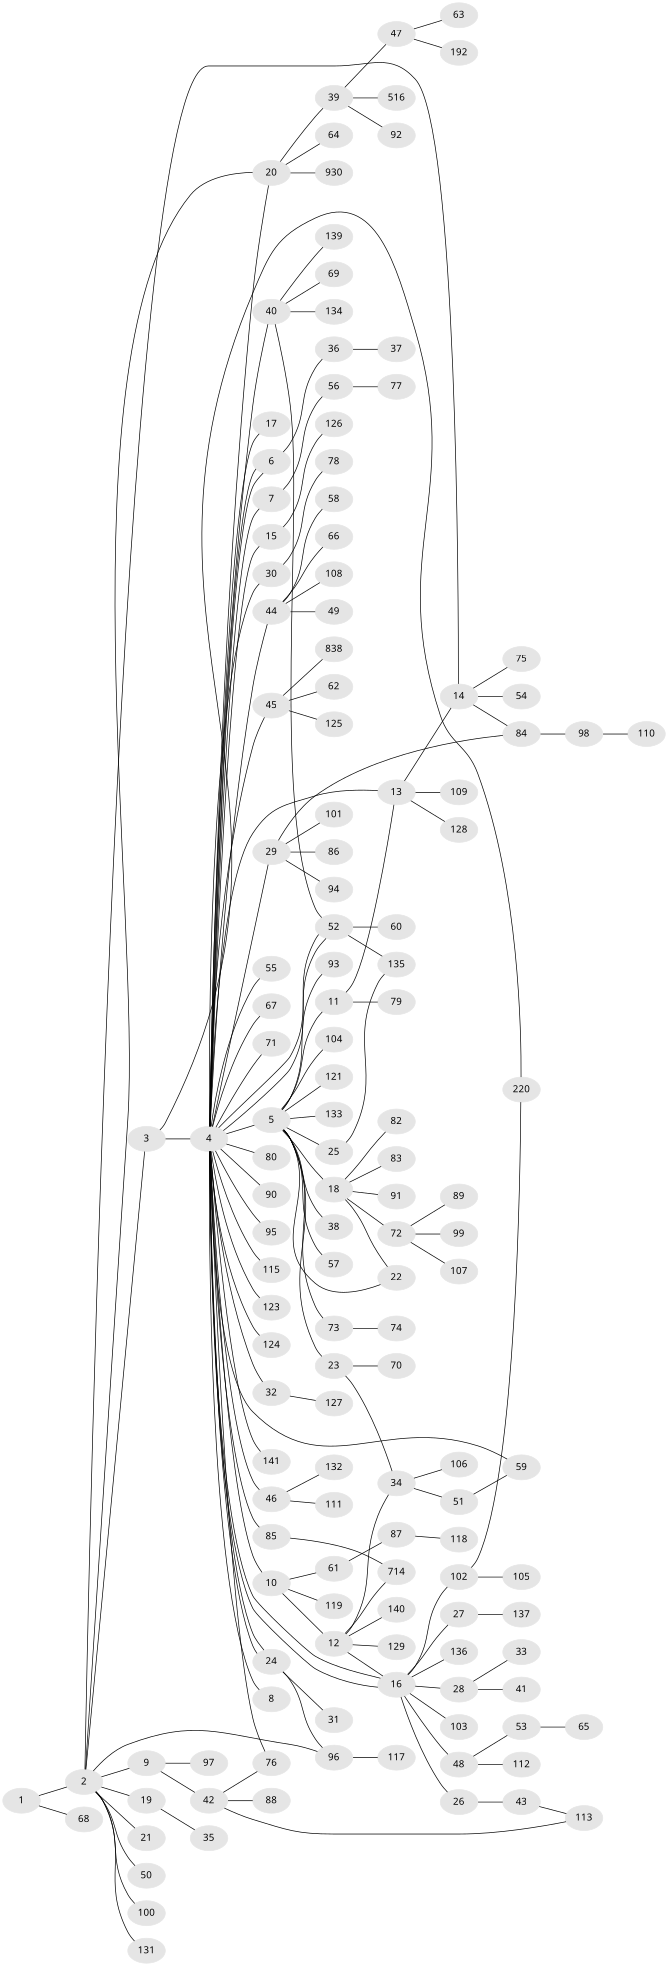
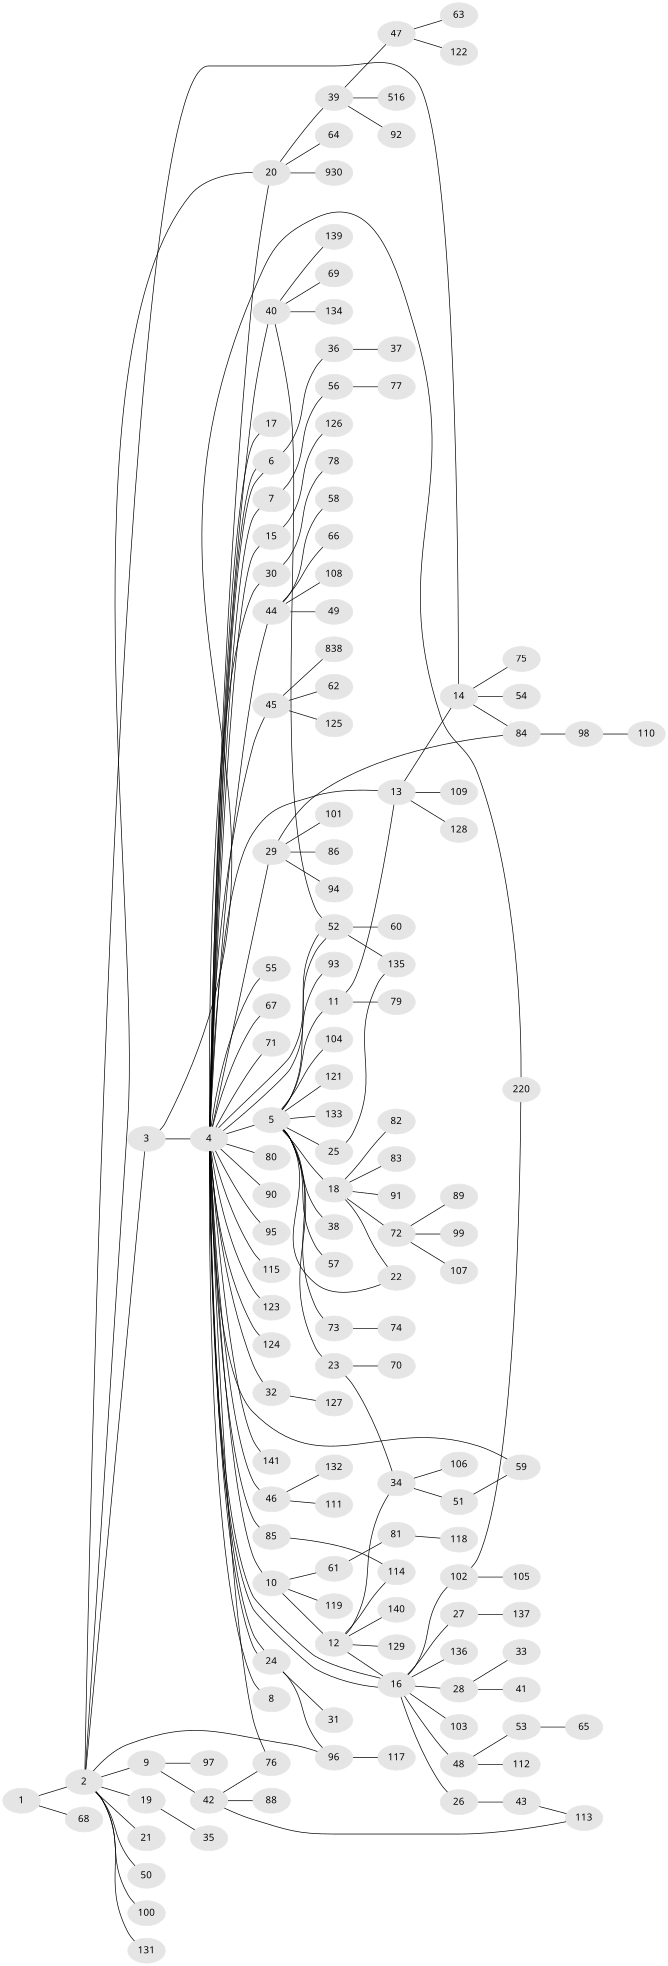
(459, 53) -> (459, 53)
(397, 1535) -> (397, 1535)
(397, 1572) -> (397, 1572)
